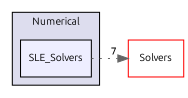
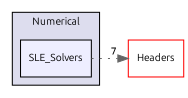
(156, 59) -> (156, 59)
